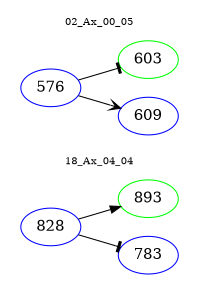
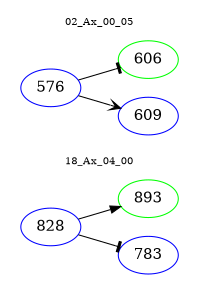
(148, 60) -> (148, 60)
(100, 162) -> (100, 162)
